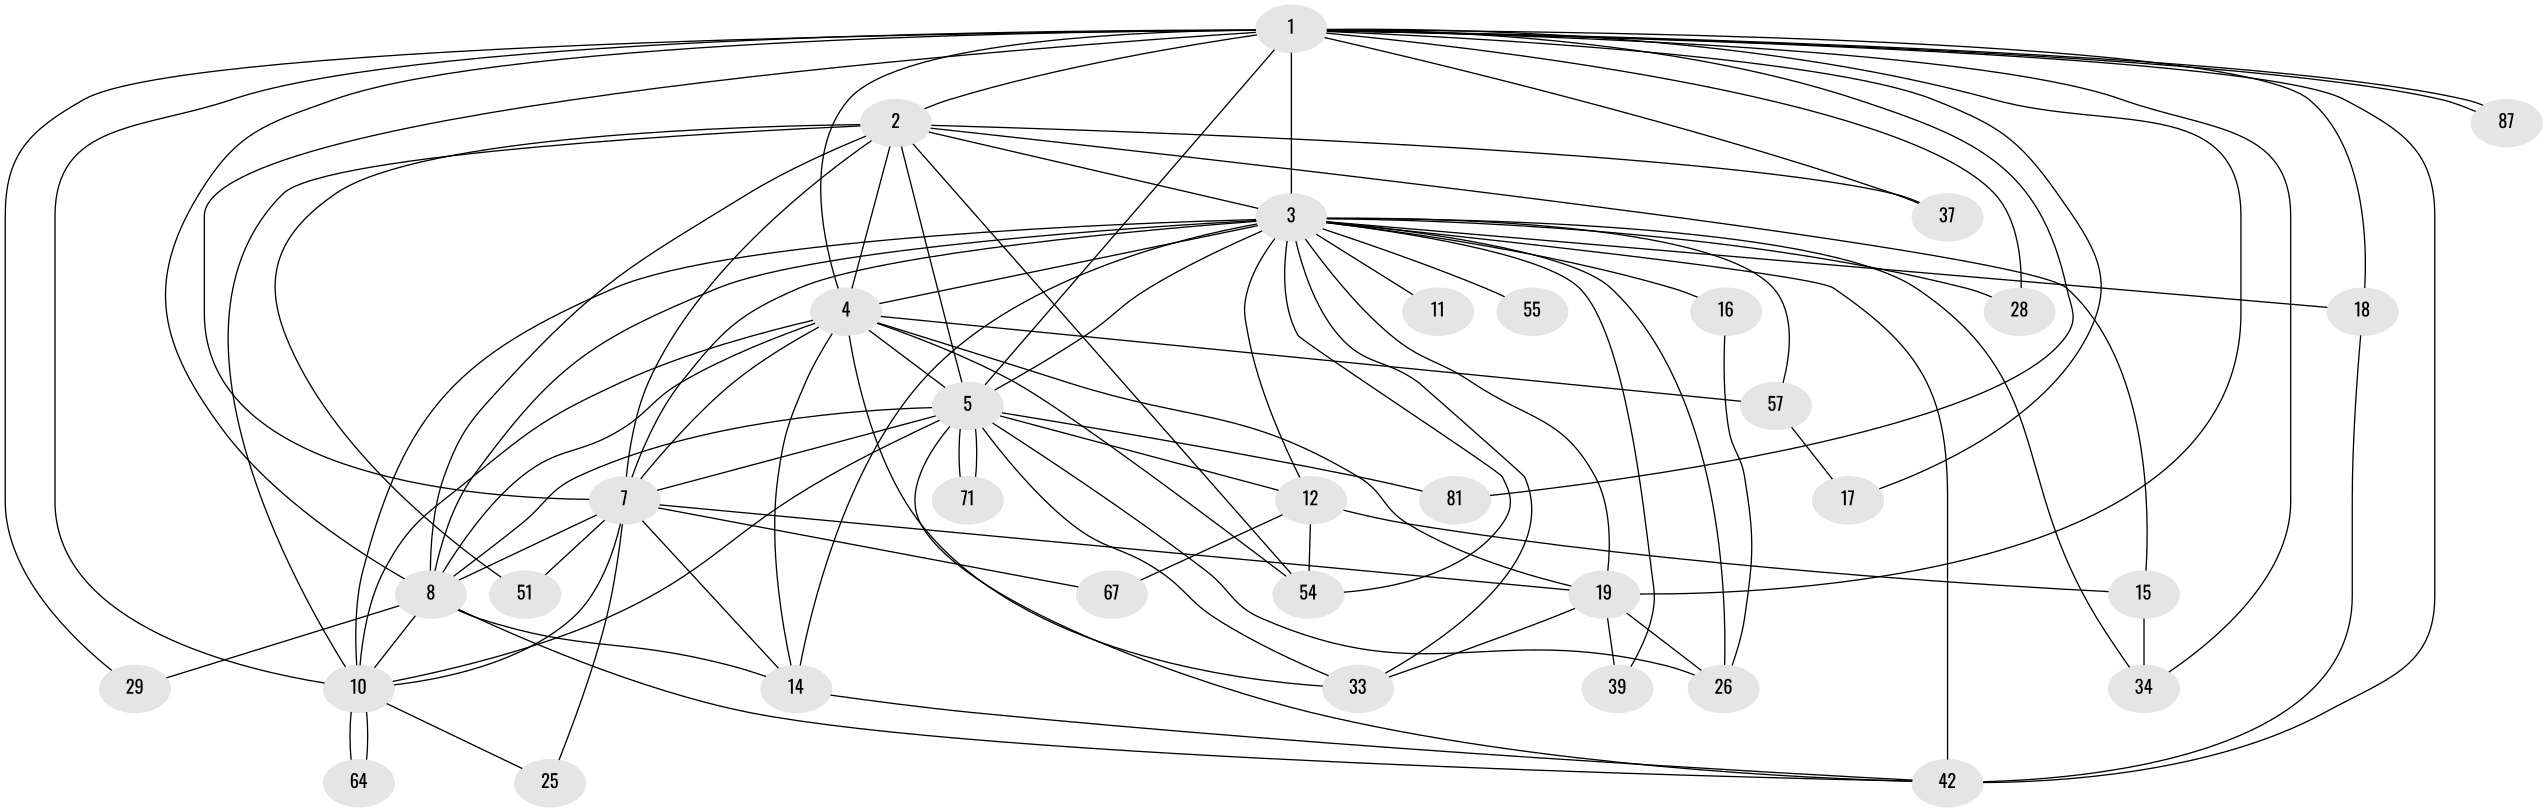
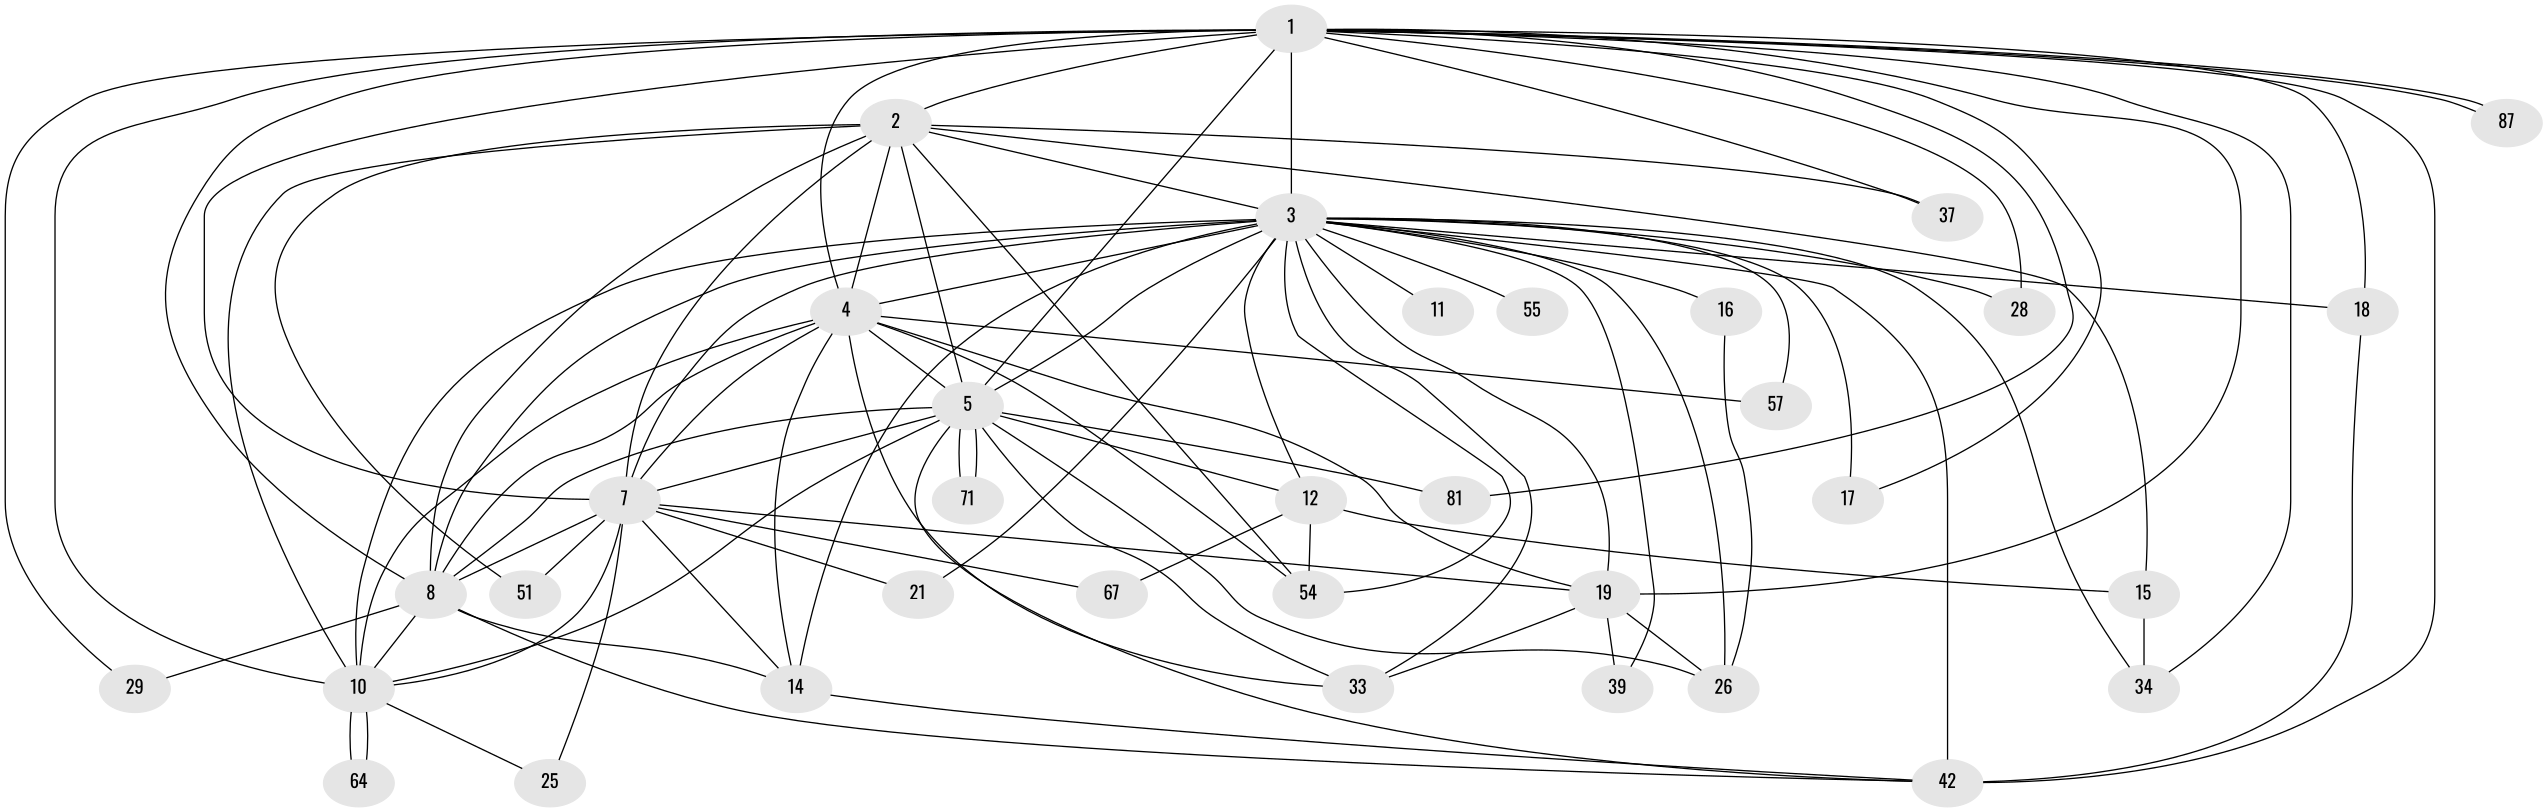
(1812, 453) -> (1808, 298)
none -> (918, 595)
